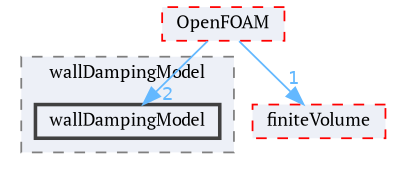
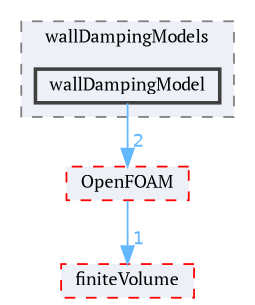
(181, 68) -> (128, 128)
(128, 74) -> (128, 38)
